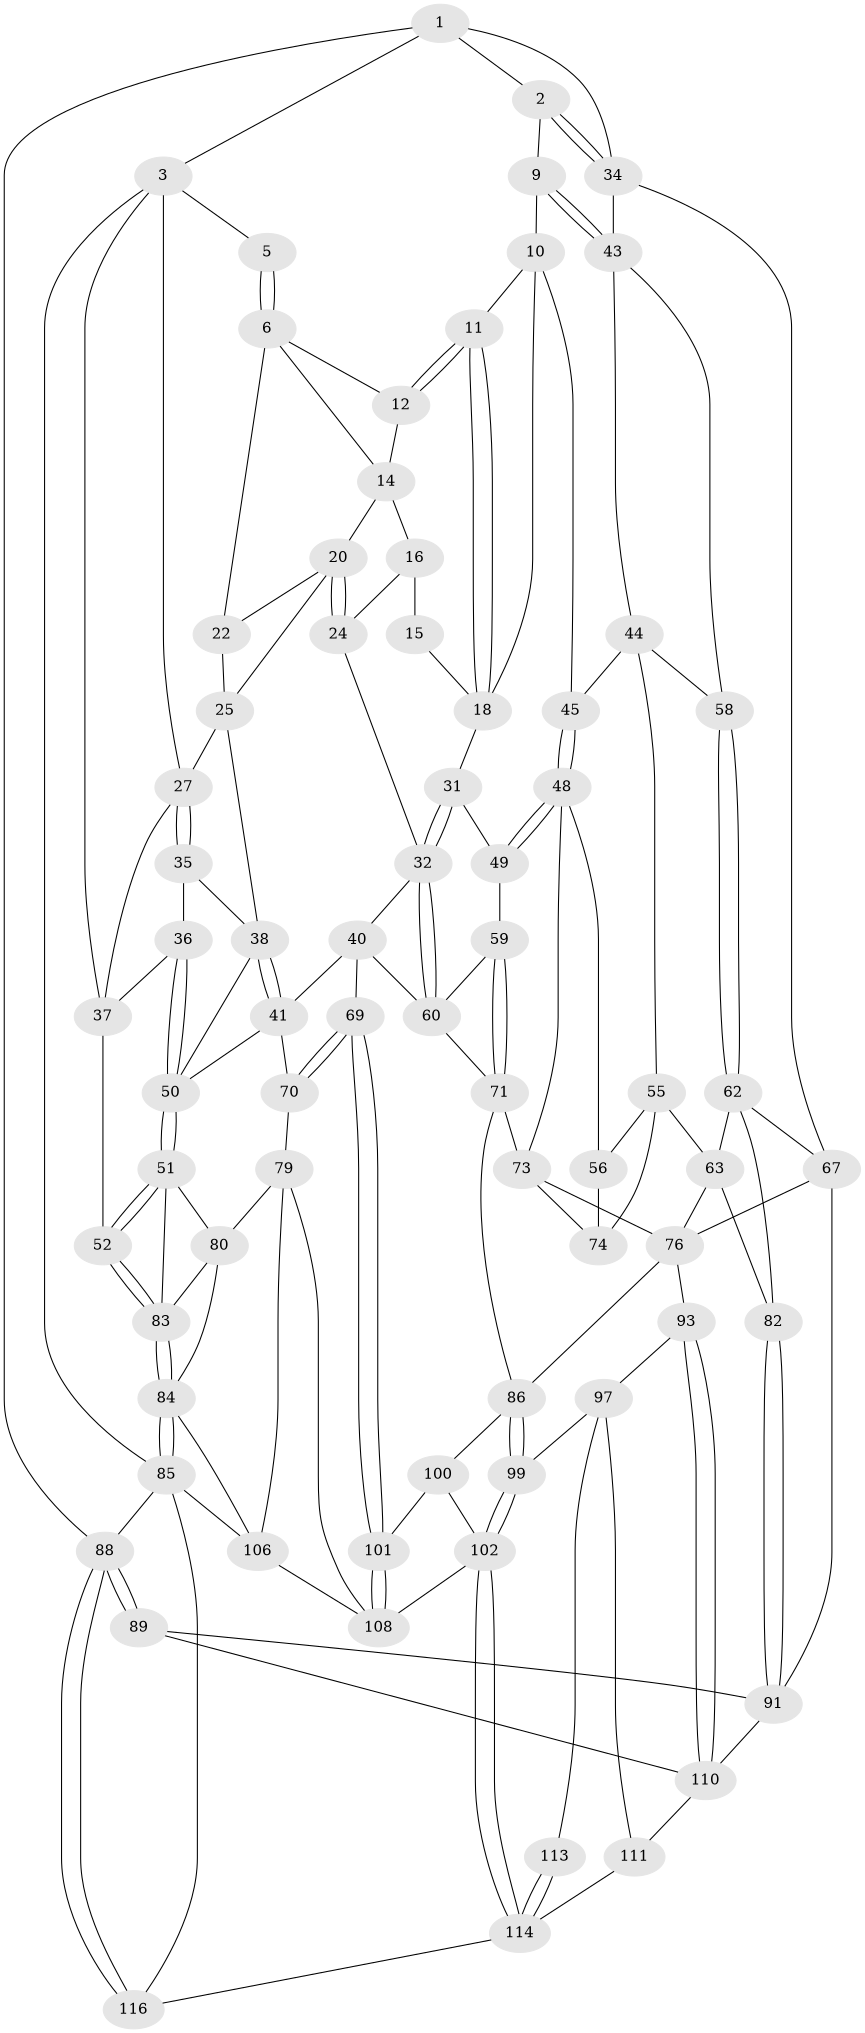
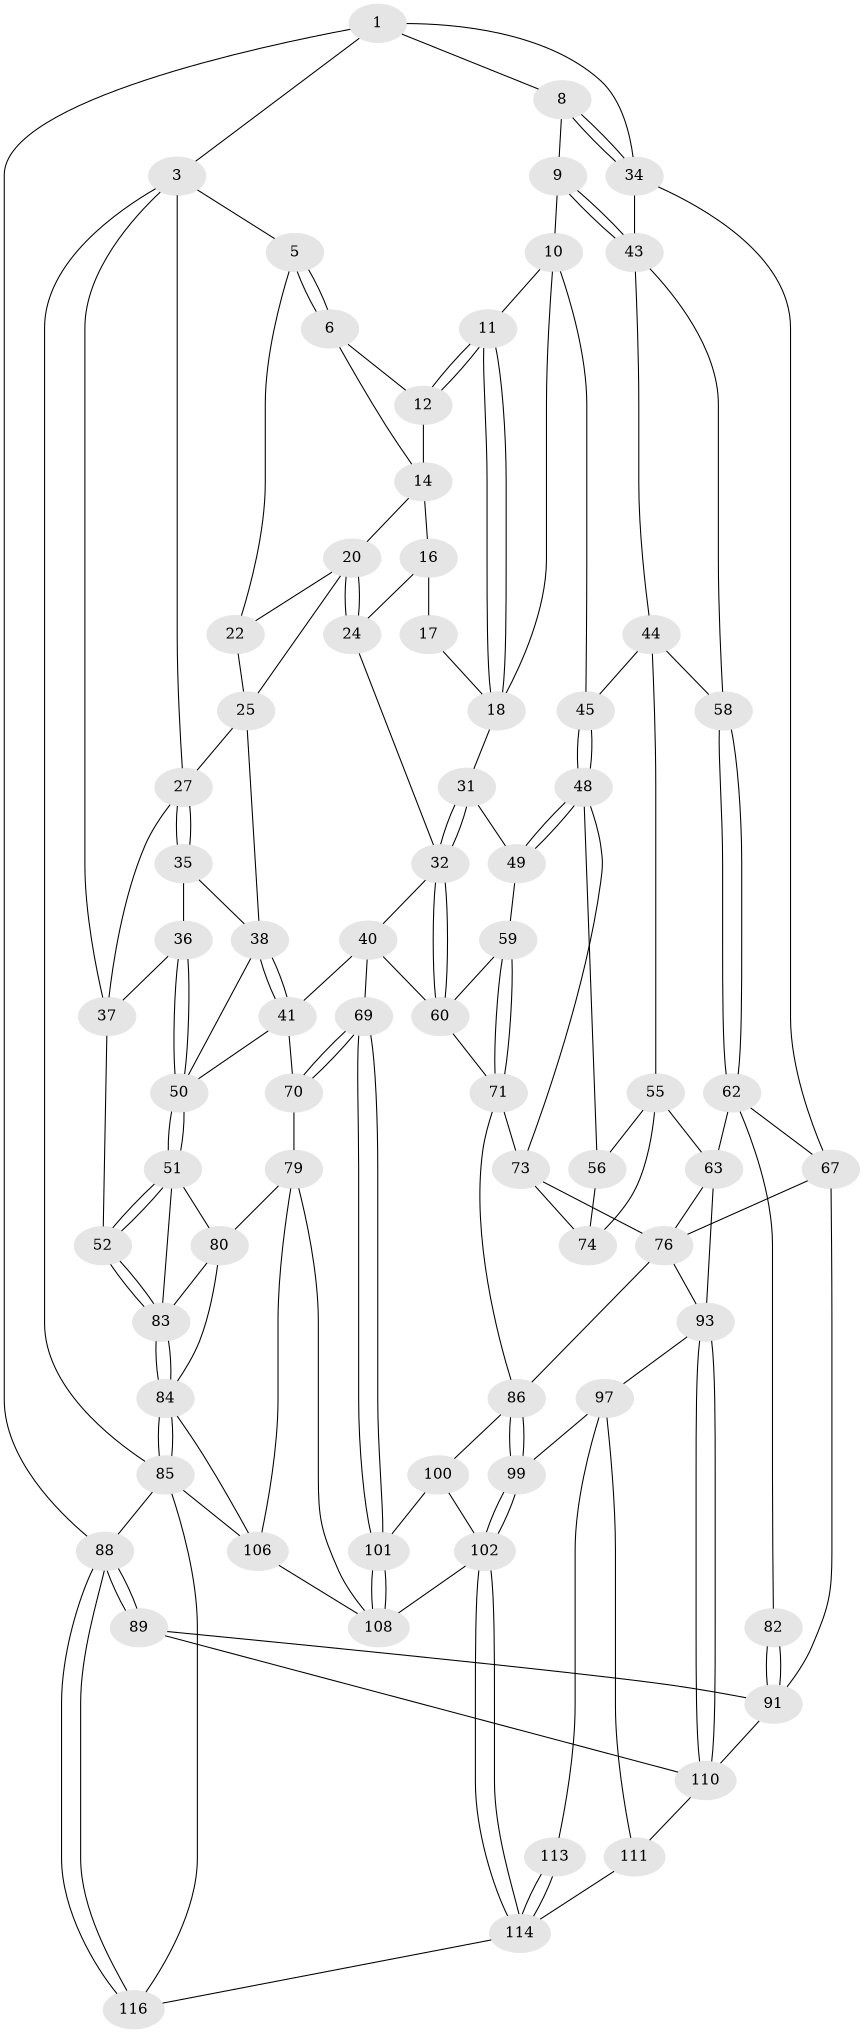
(541, 100) -> (562, 100)
(245, 482) -> (265, 444)
(415, 635) -> (429, 635)
(744, 1246) -> (710, 1246)
